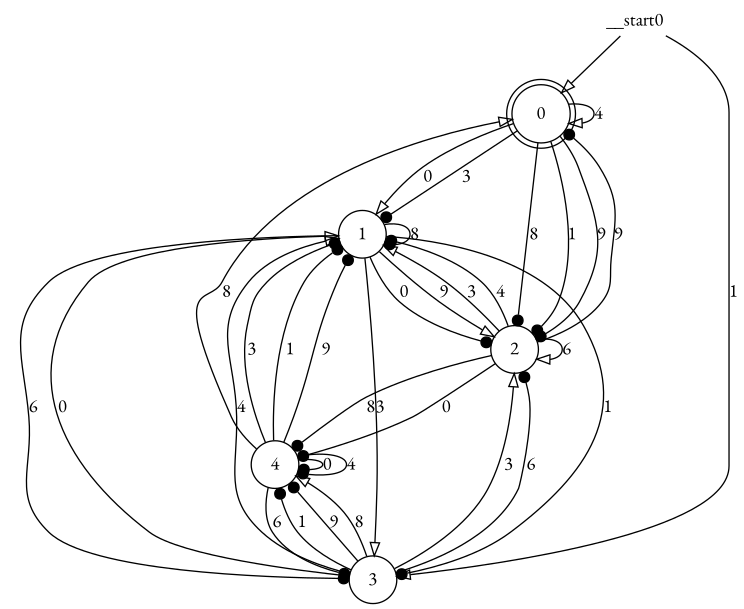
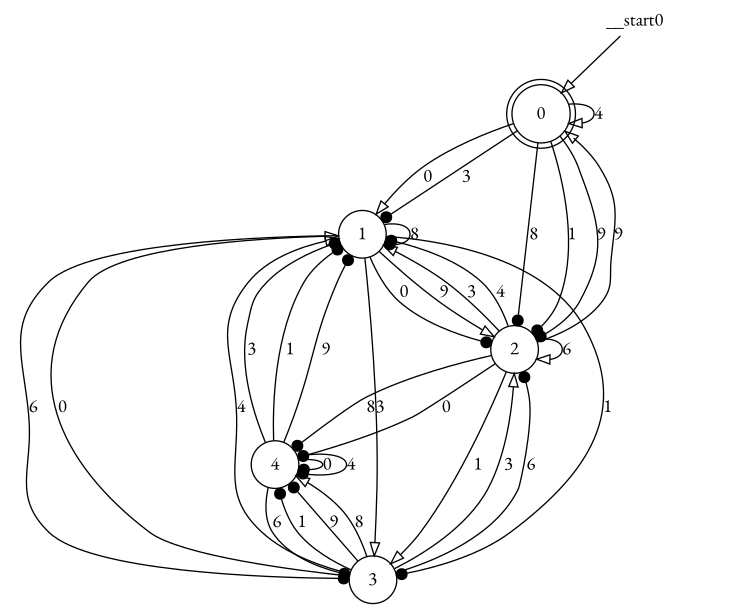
(264, 229) -> none
(612, 253) -> (612, 253)
(729, 412) -> (461, 468)
